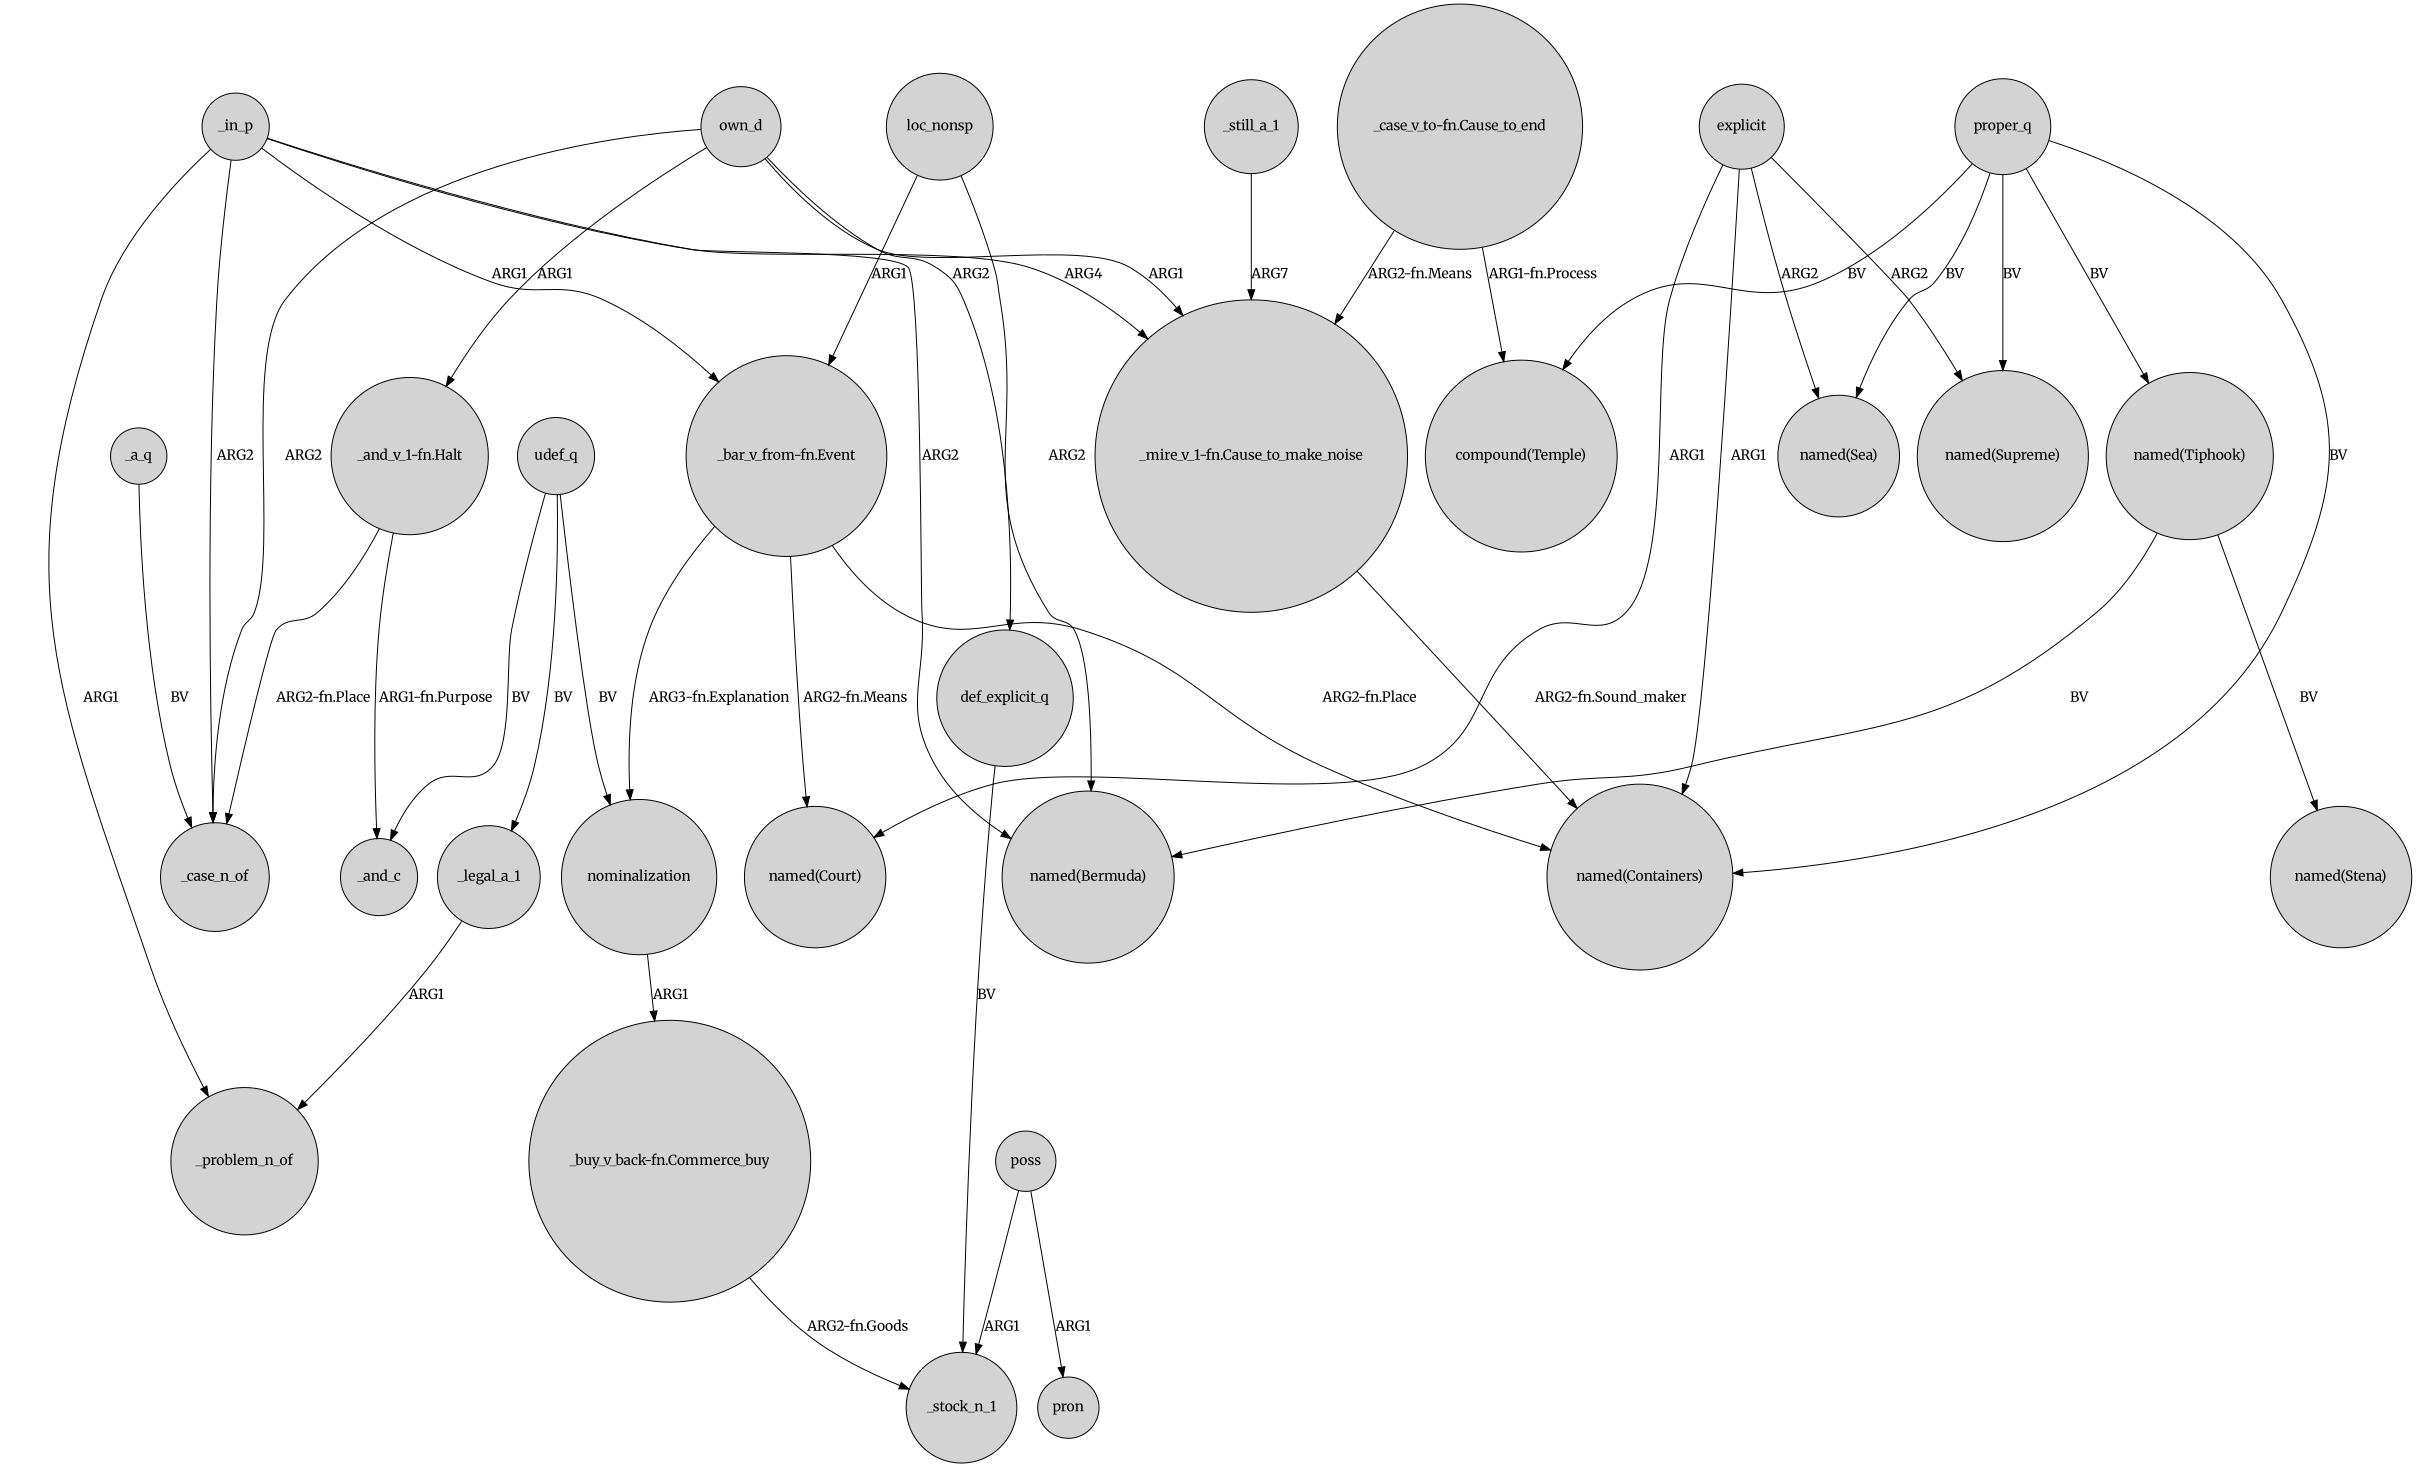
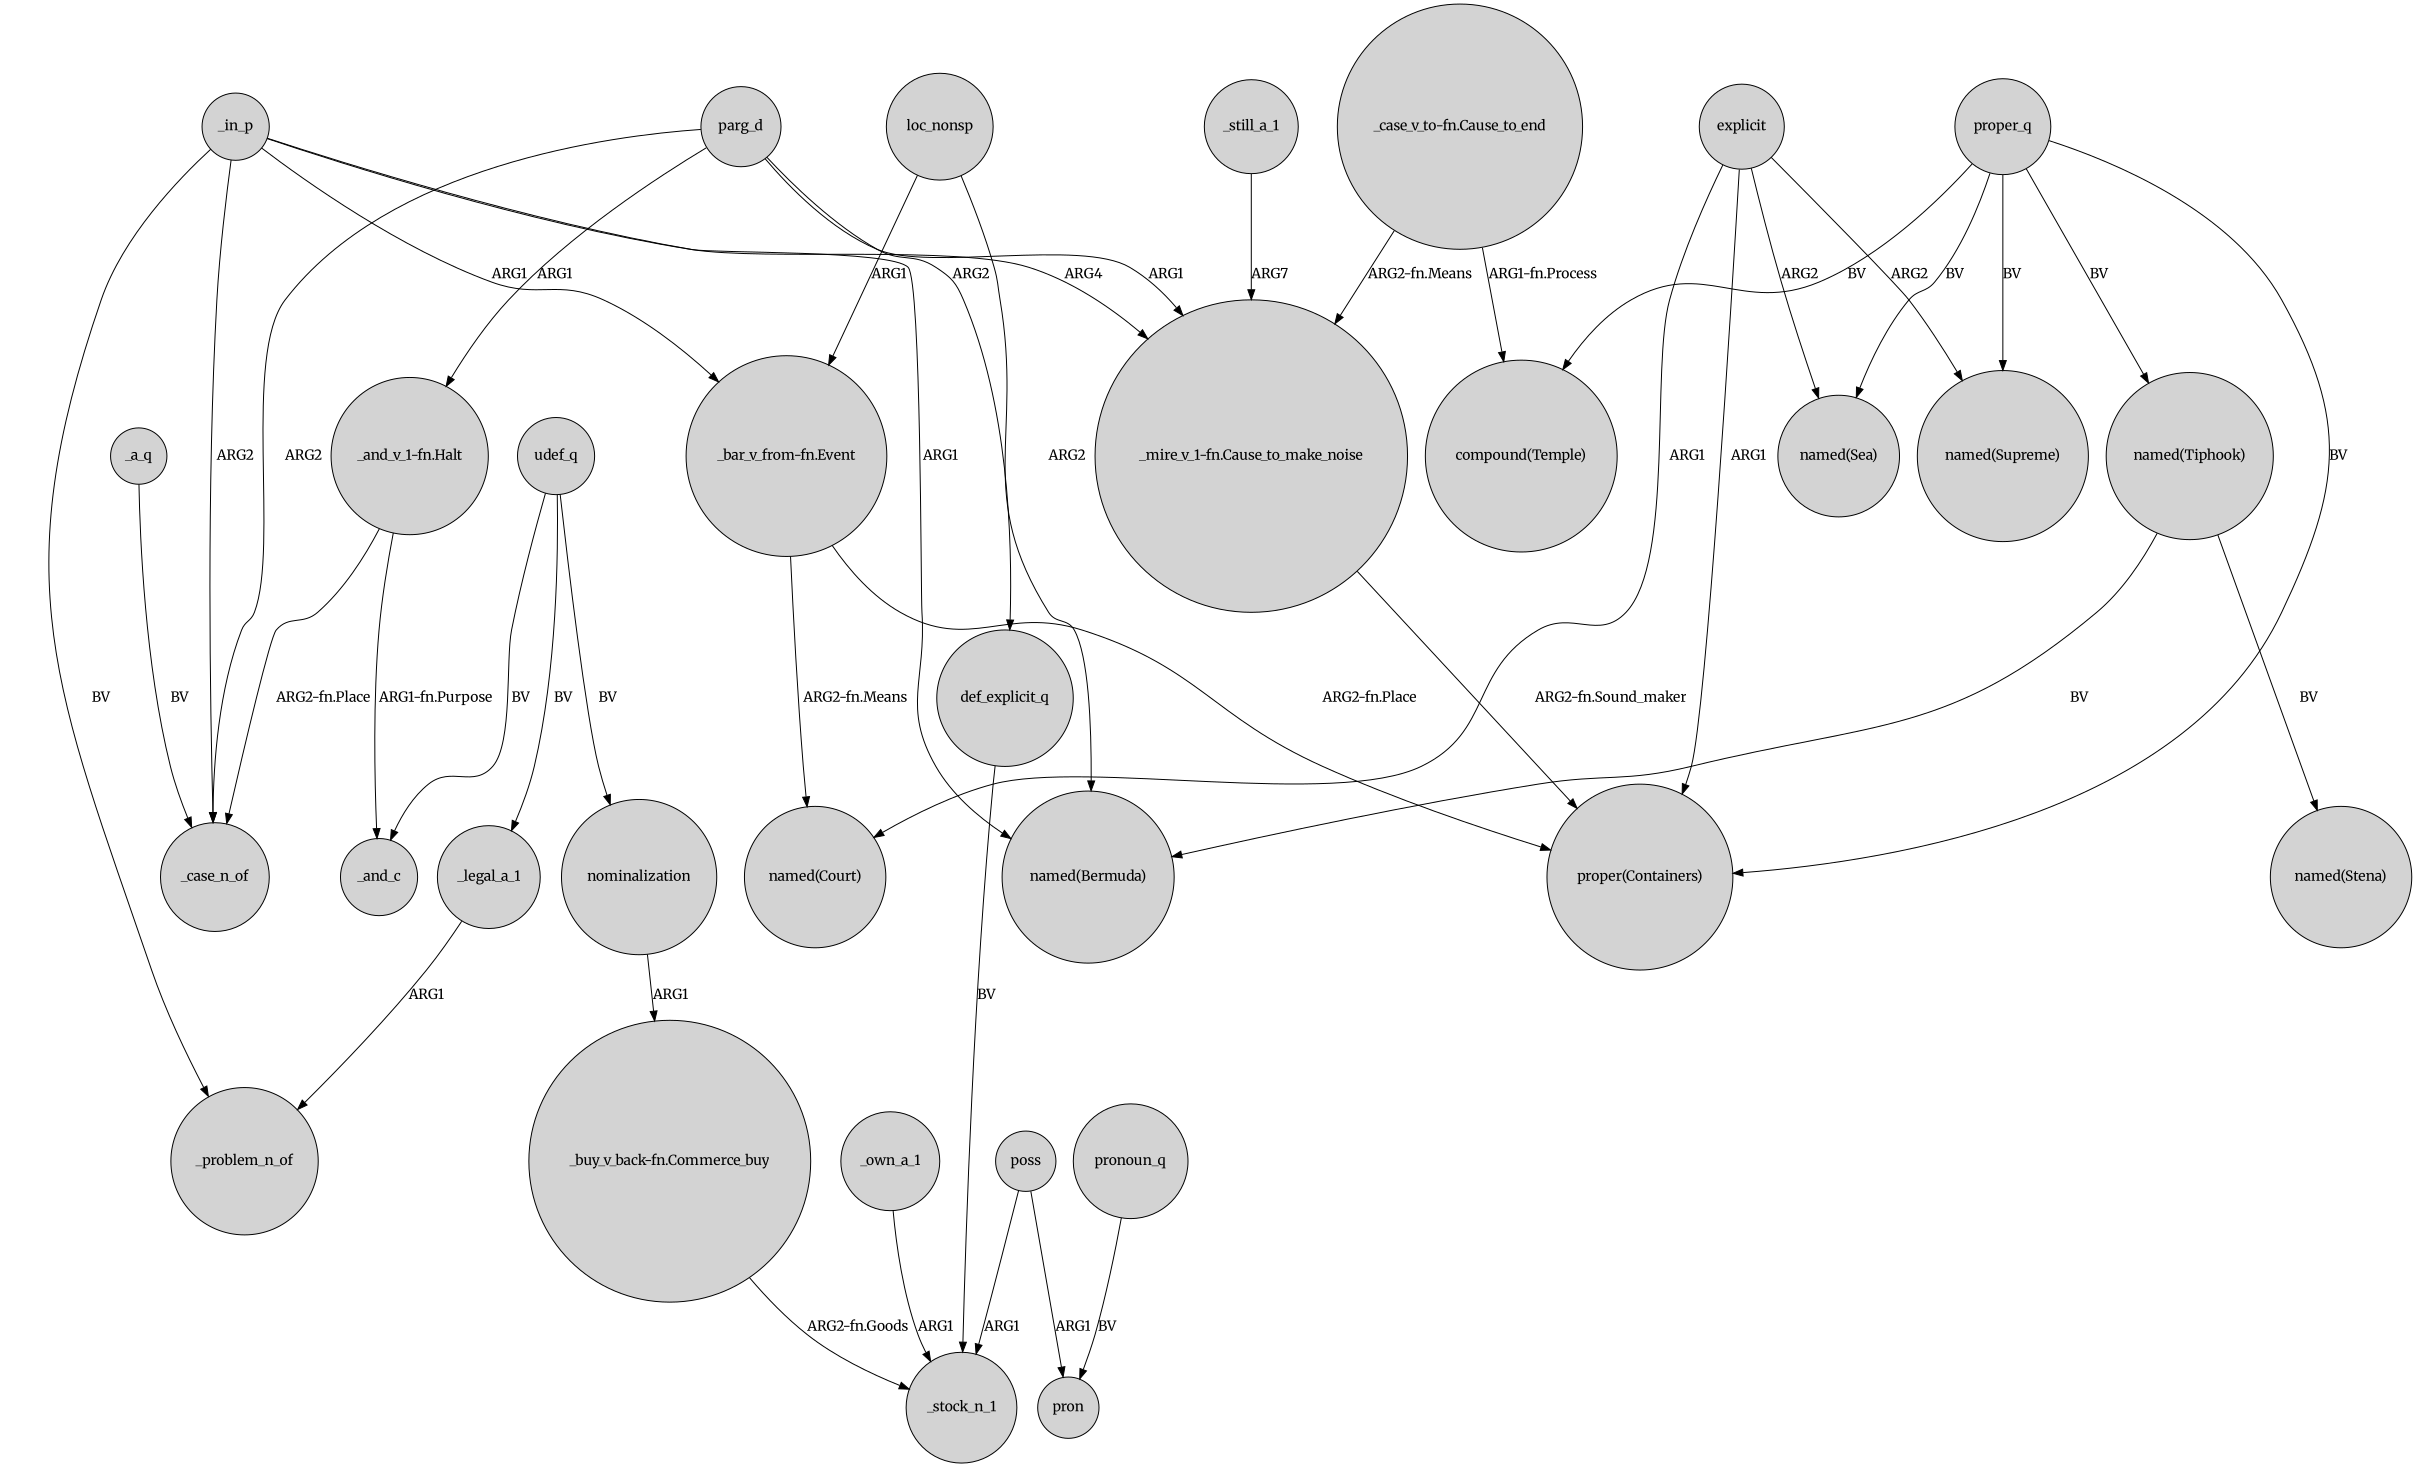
(741, 127) -> (741, 127)
(941, 456) -> (941, 456)
(643, 648) -> none
(101, 698) -> (101, 698)
(1640, 877) -> (1640, 877)
none -> (890, 1161)
none -> (1131, 1161)
